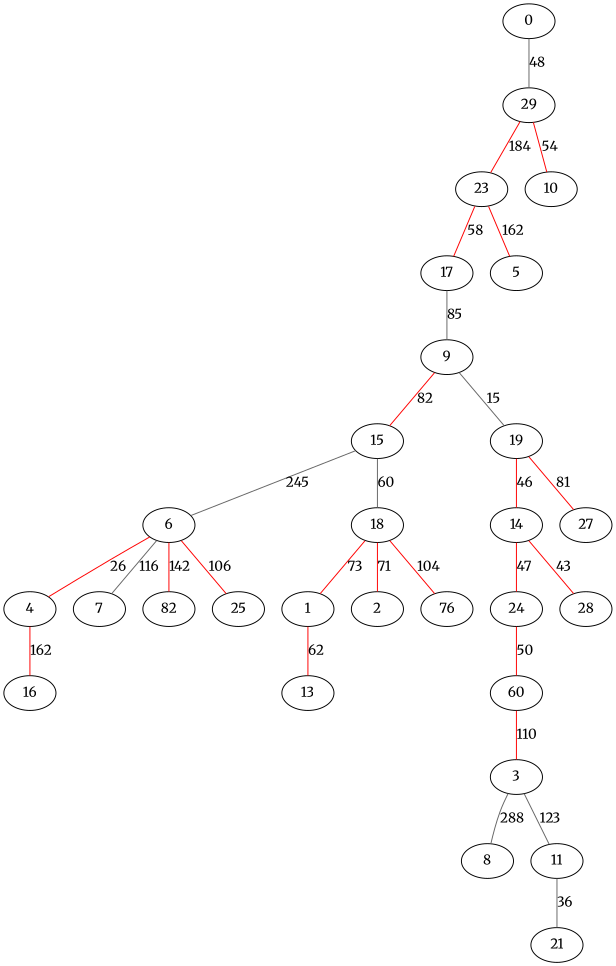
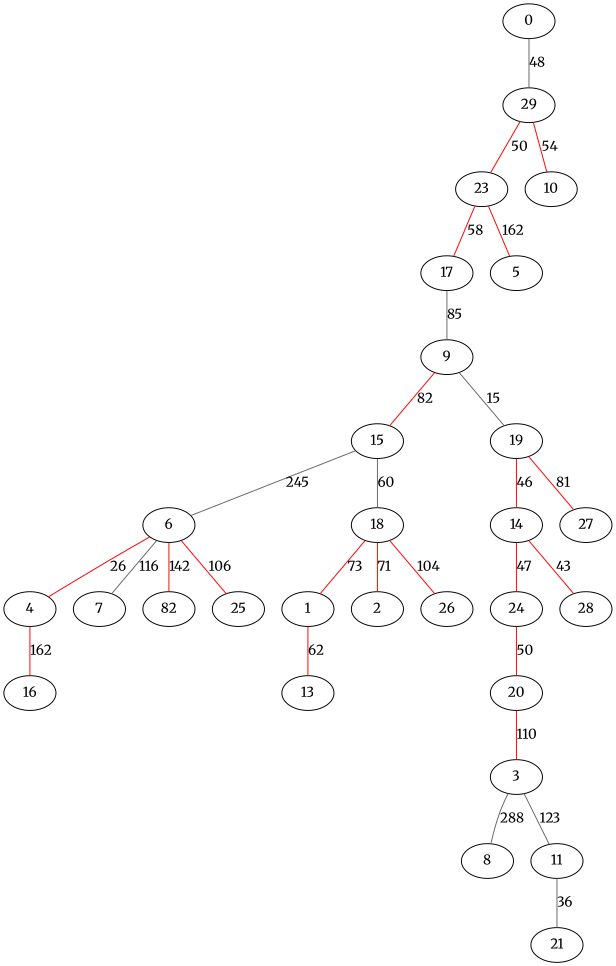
(520, 147) -> (520, 147)
(447, 609) -> (447, 609)
(516, 693) -> (516, 693)
